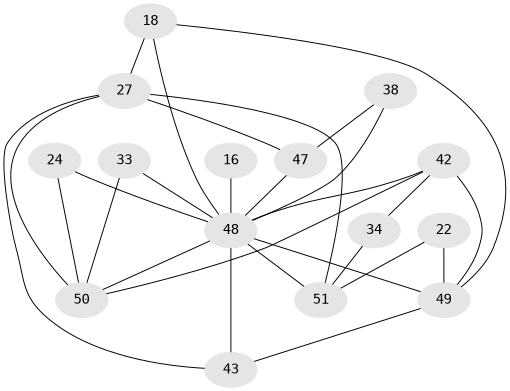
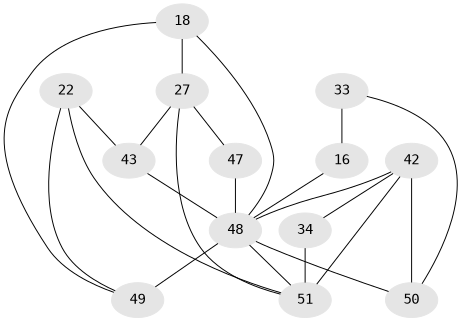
(391, 91) -> none
(55, 161) -> none
(11, 174) -> none
(178, 196) -> (342, 126)
(482, 230) -> (358, 230)
(337, 335) -> (97, 126)
